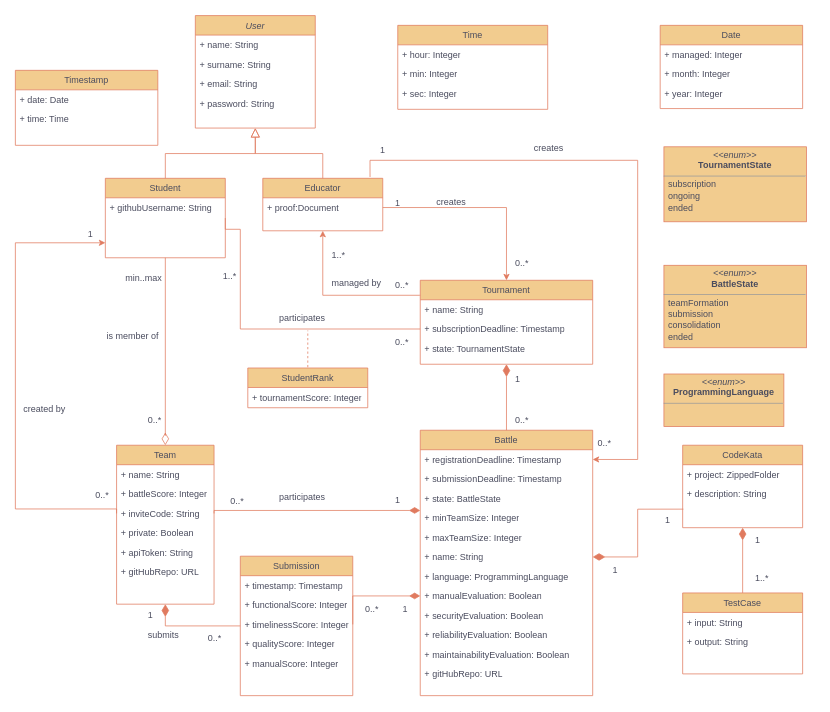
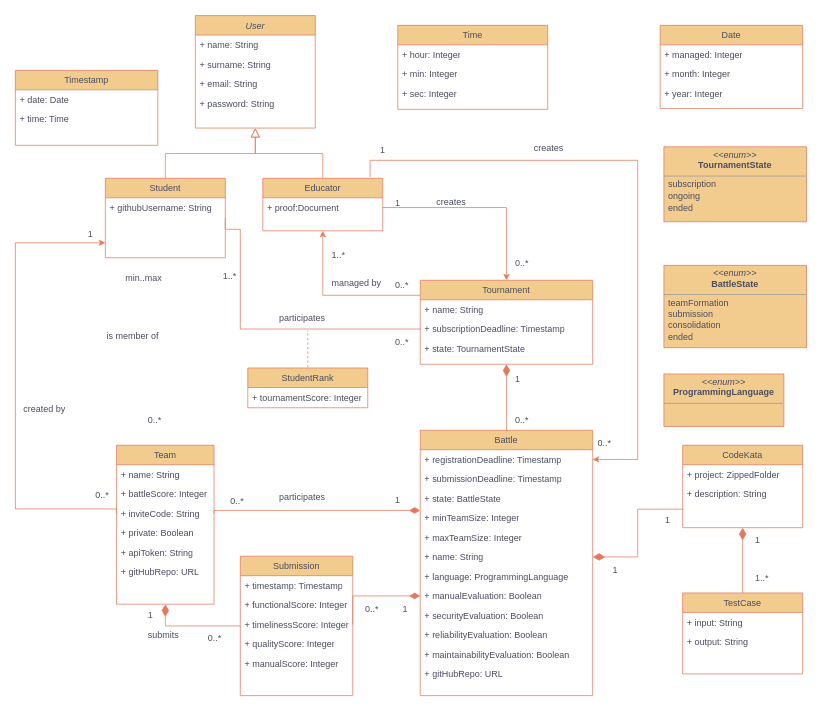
(165, 348) -> none
